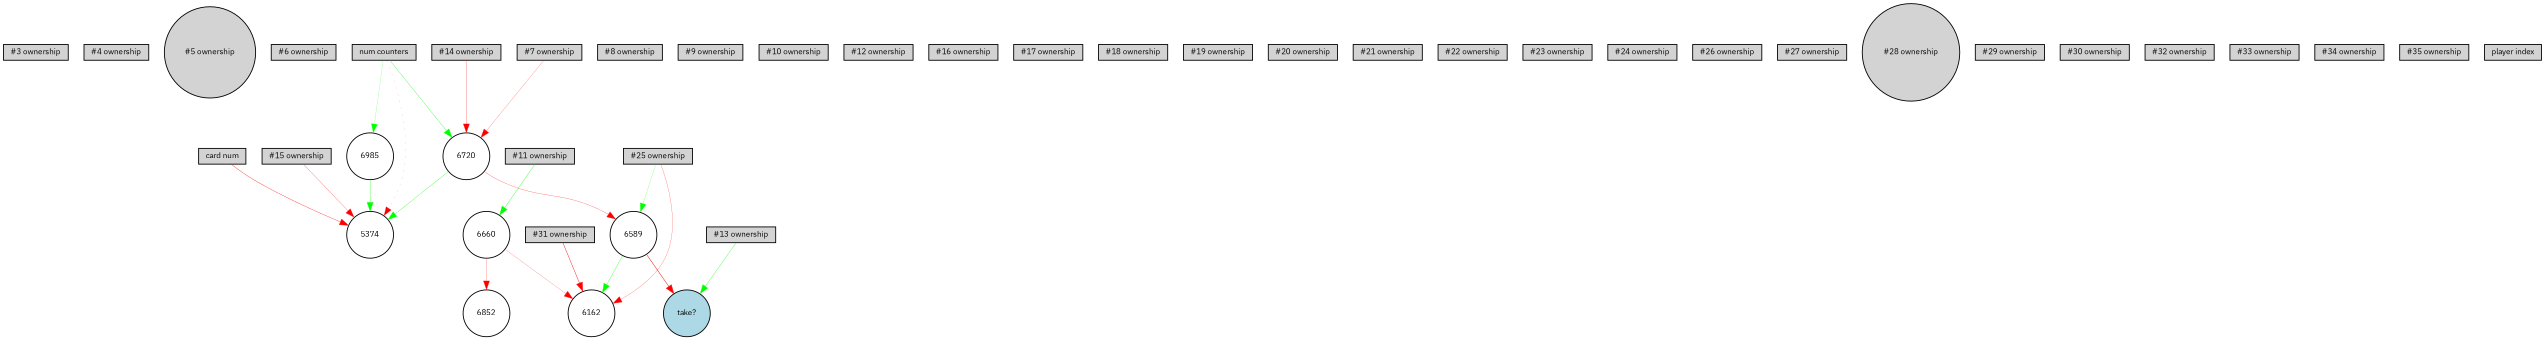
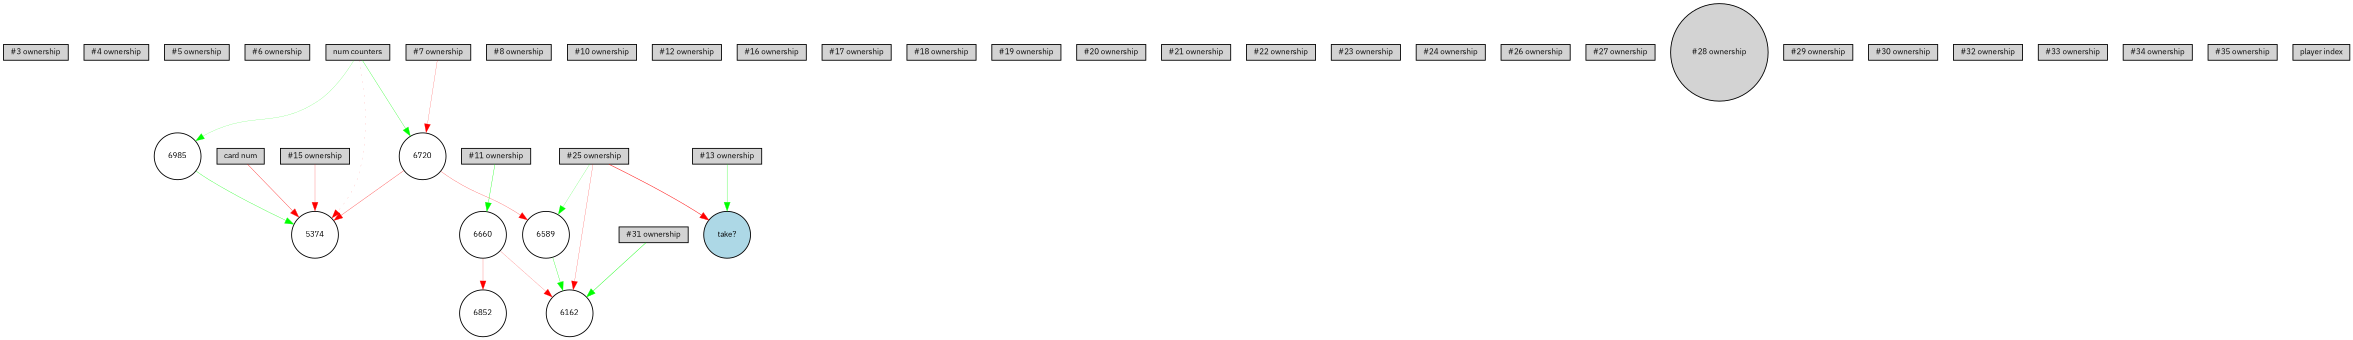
(210, 52) -> (197, 52)
(466, 52) -> none
(710, 52) -> none
(422, 193) -> (373, 193)
(571, 263) -> (619, 267)
(661, 275) -> (656, 188)
